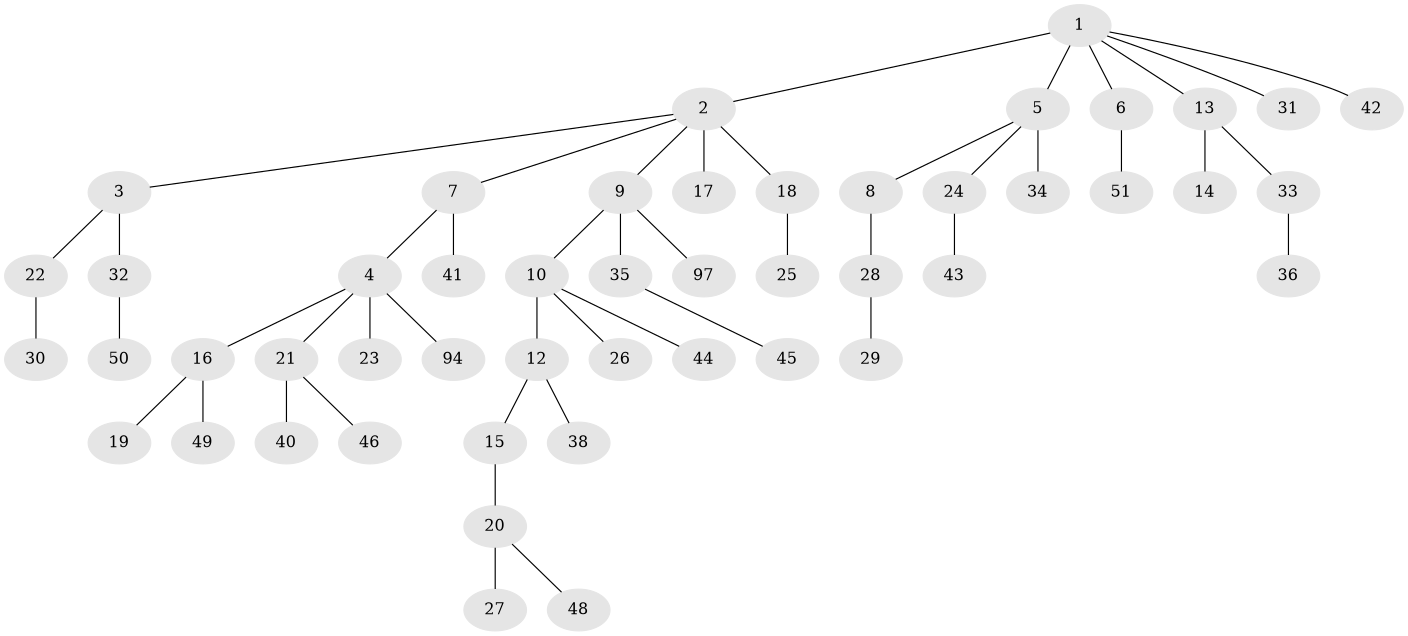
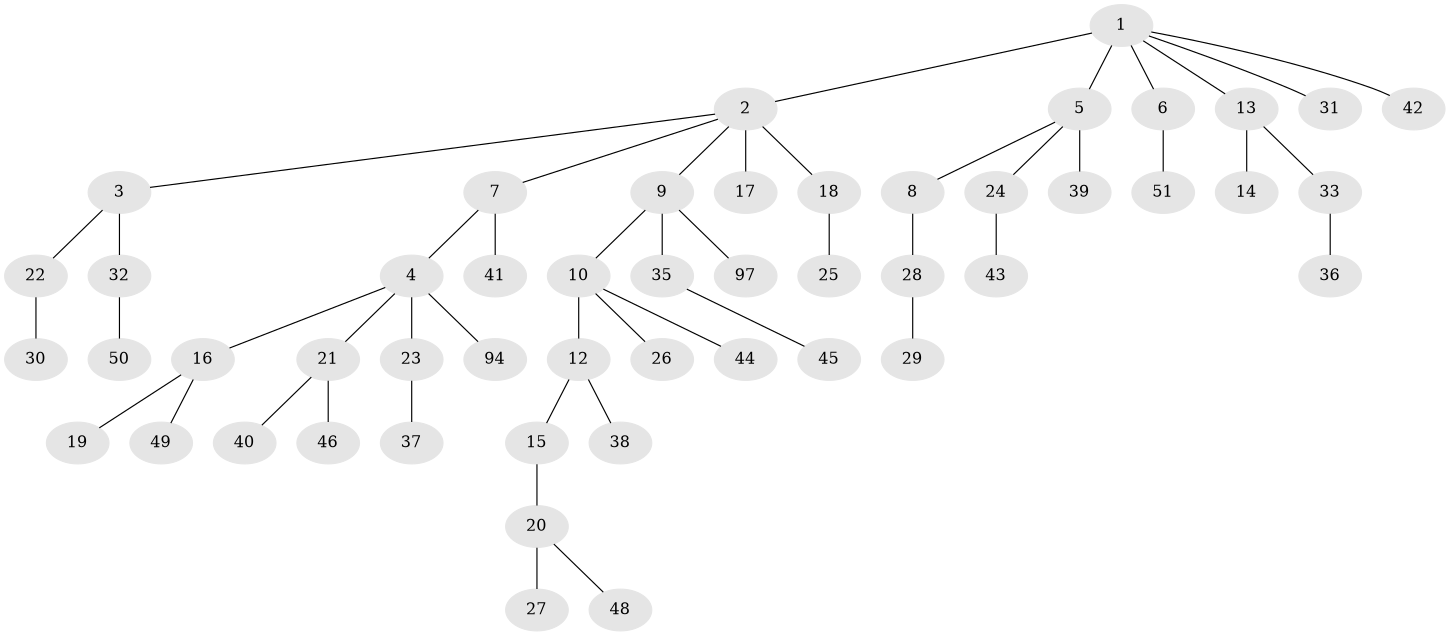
(1038, 193) -> (1080, 193)
none -> (412, 443)
